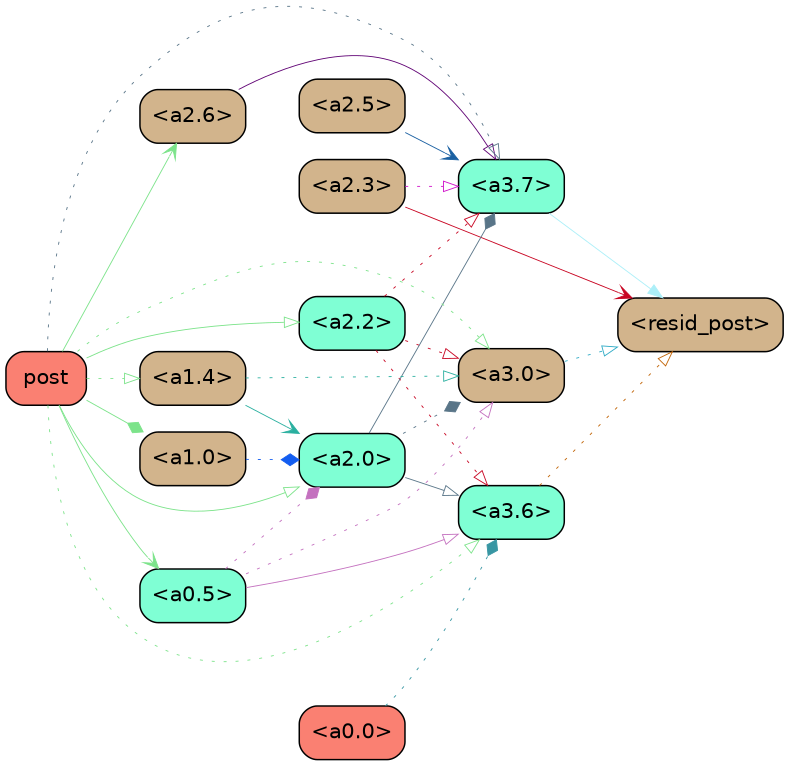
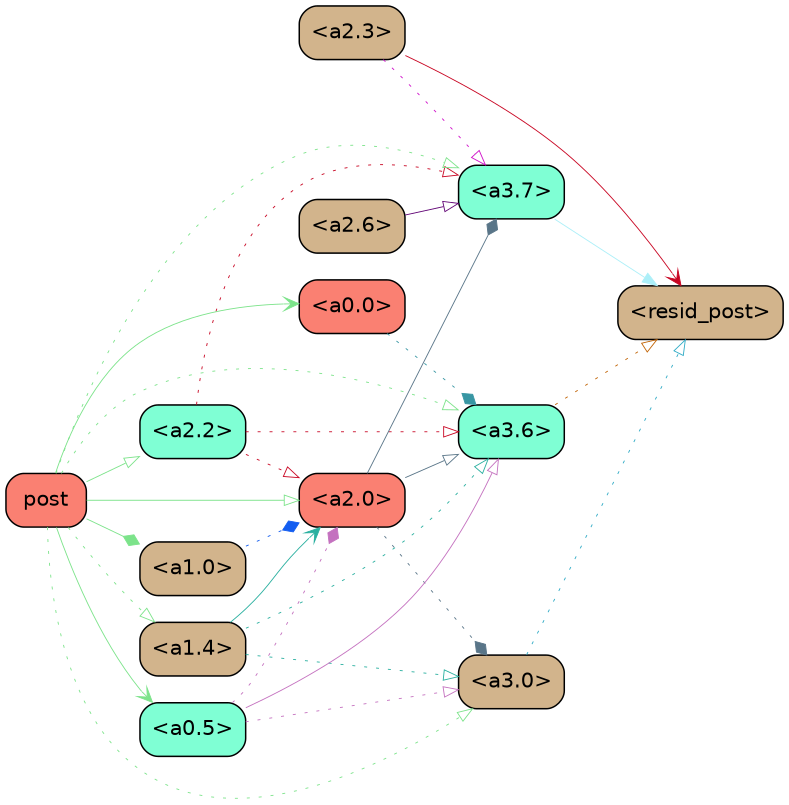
(193, 36) -> (193, 231)
(352, 106) -> none
(116, 254) -> (137, 345)
(429, 348) -> (266, 463)
(352, 460) -> (352, 500)
none -> (372, 563)
